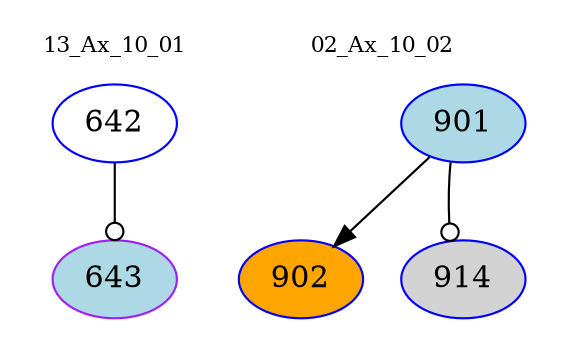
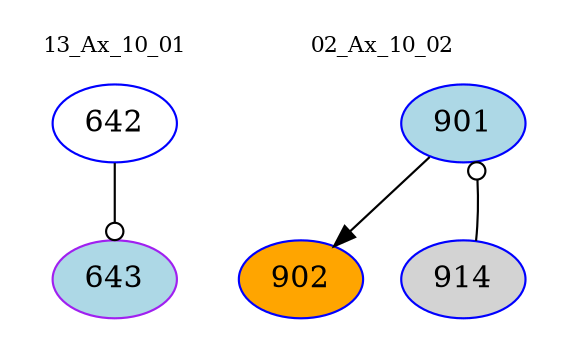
(449, 193) -> (478, 210)
